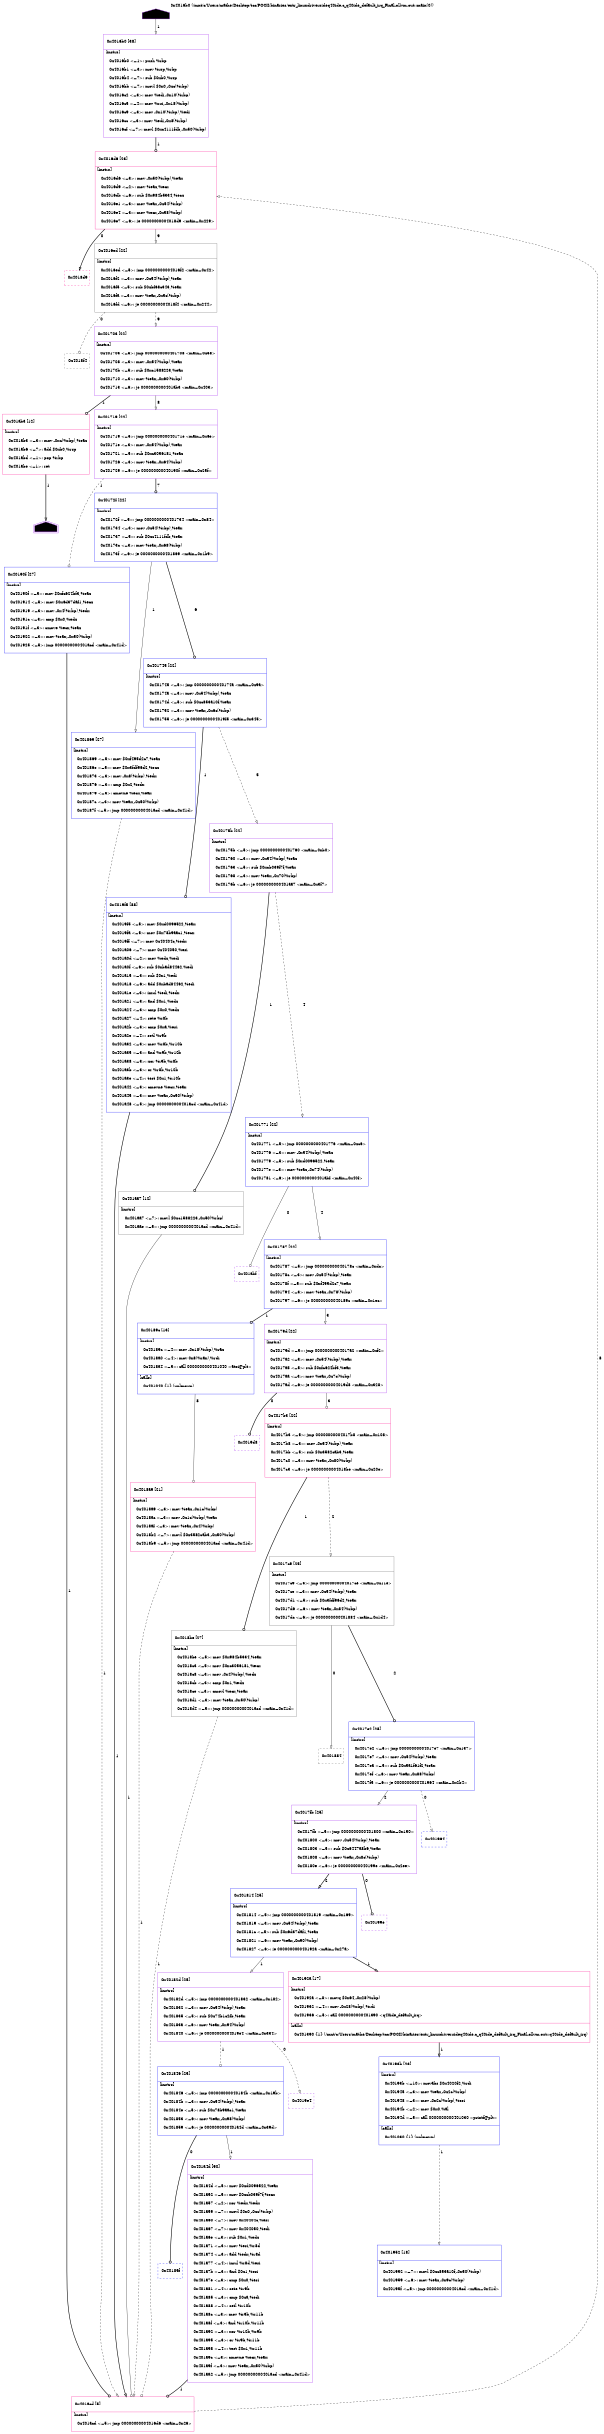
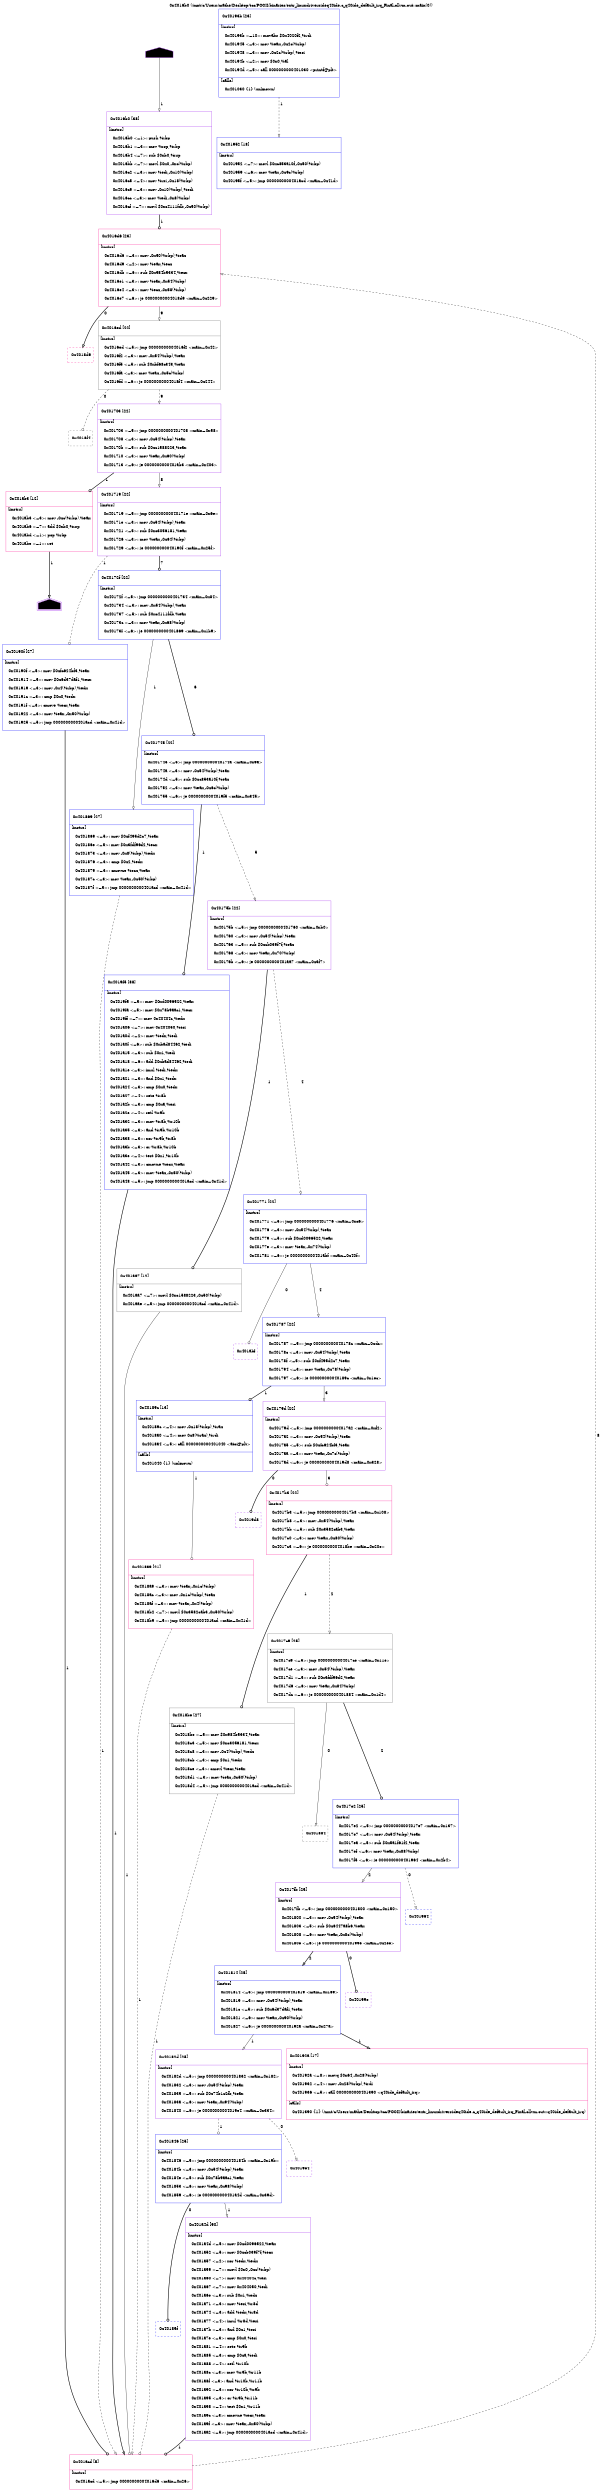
(197, 1401) -> (196, 1479)
(439, 2048) -> none
